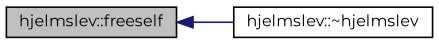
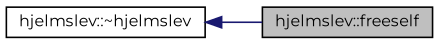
(213, 22) -> (242, 22)
